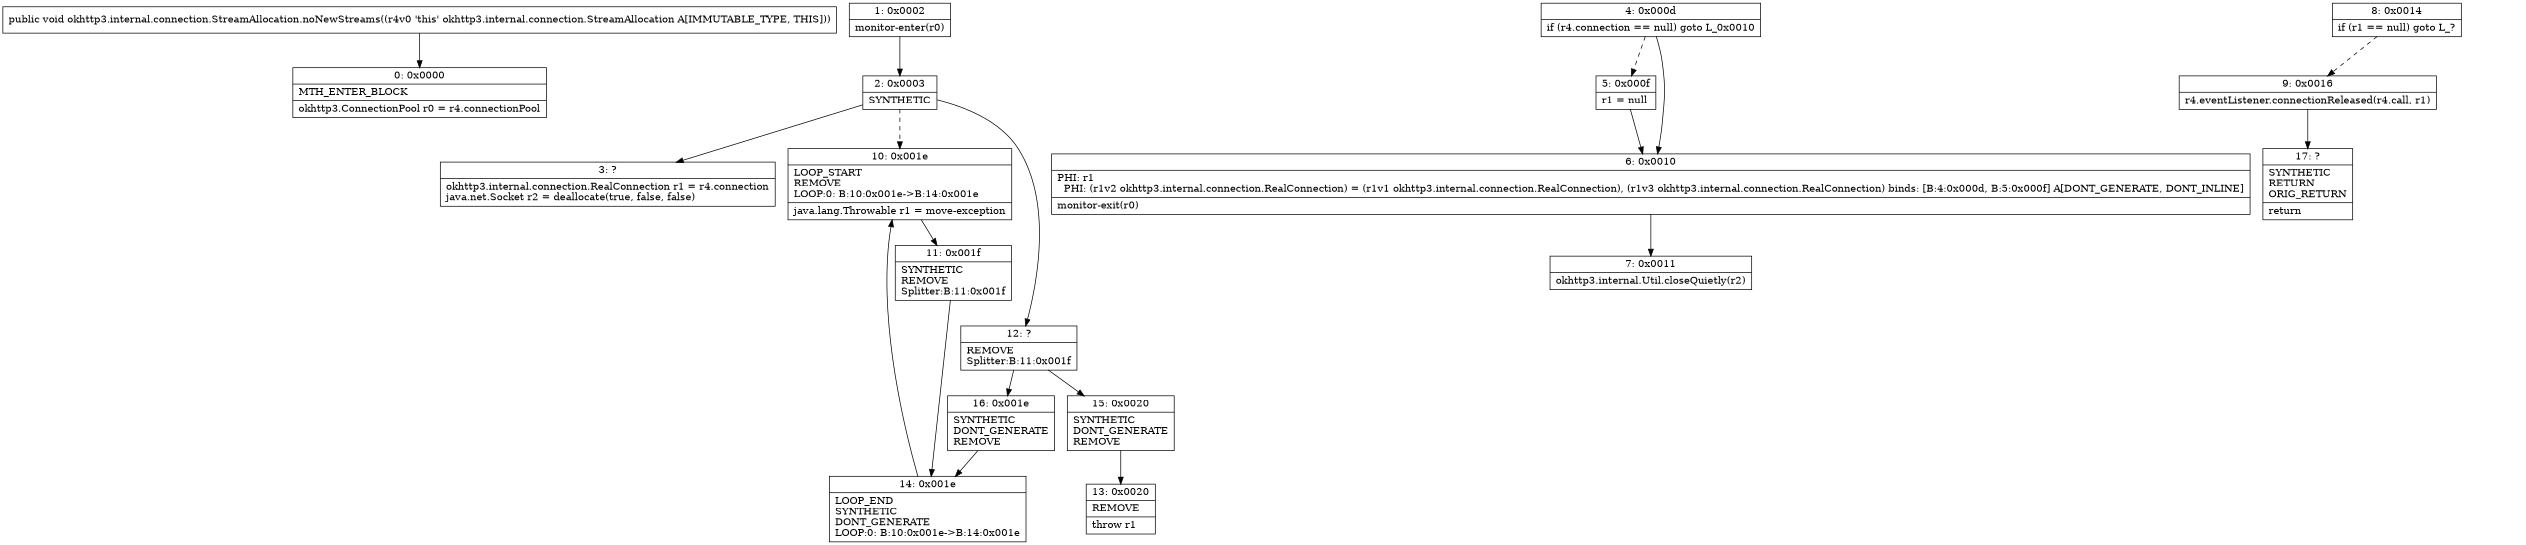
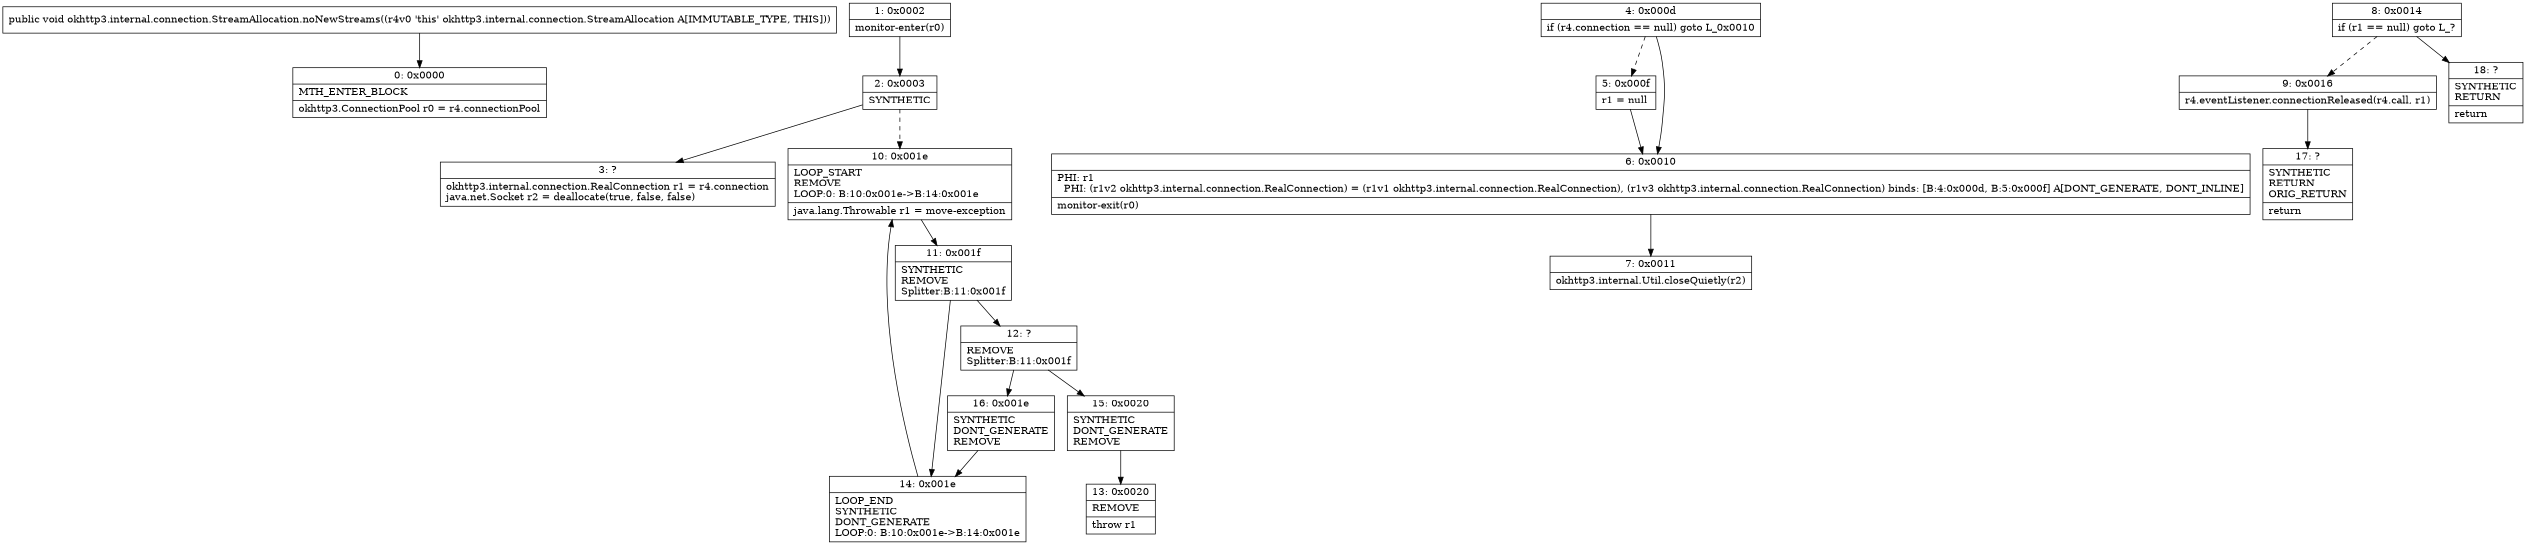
none -> (2486, 93)
(1033, 185) -> (986, 310)
